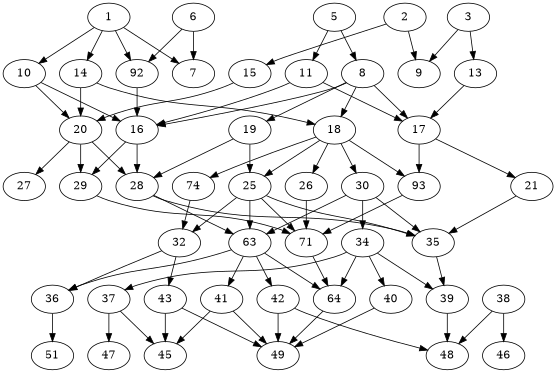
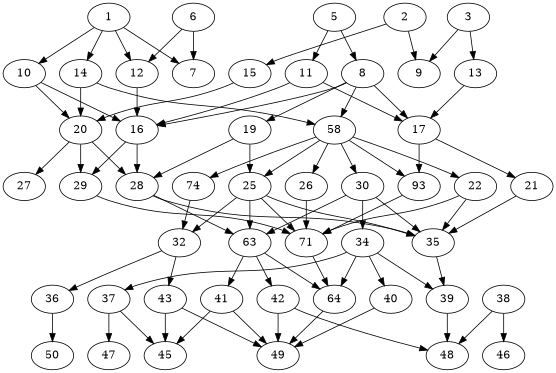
(137, 74) -> (137, 74)
(334, 130) -> (334, 130)
none -> (475, 186)
(154, 268) -> none
(52, 356) -> (52, 356)
